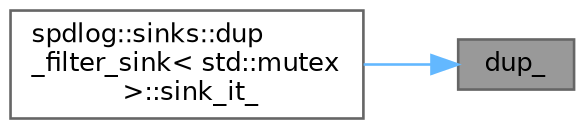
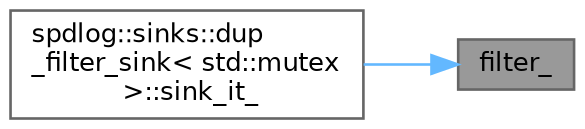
(516, 65) -> (516, 65)
